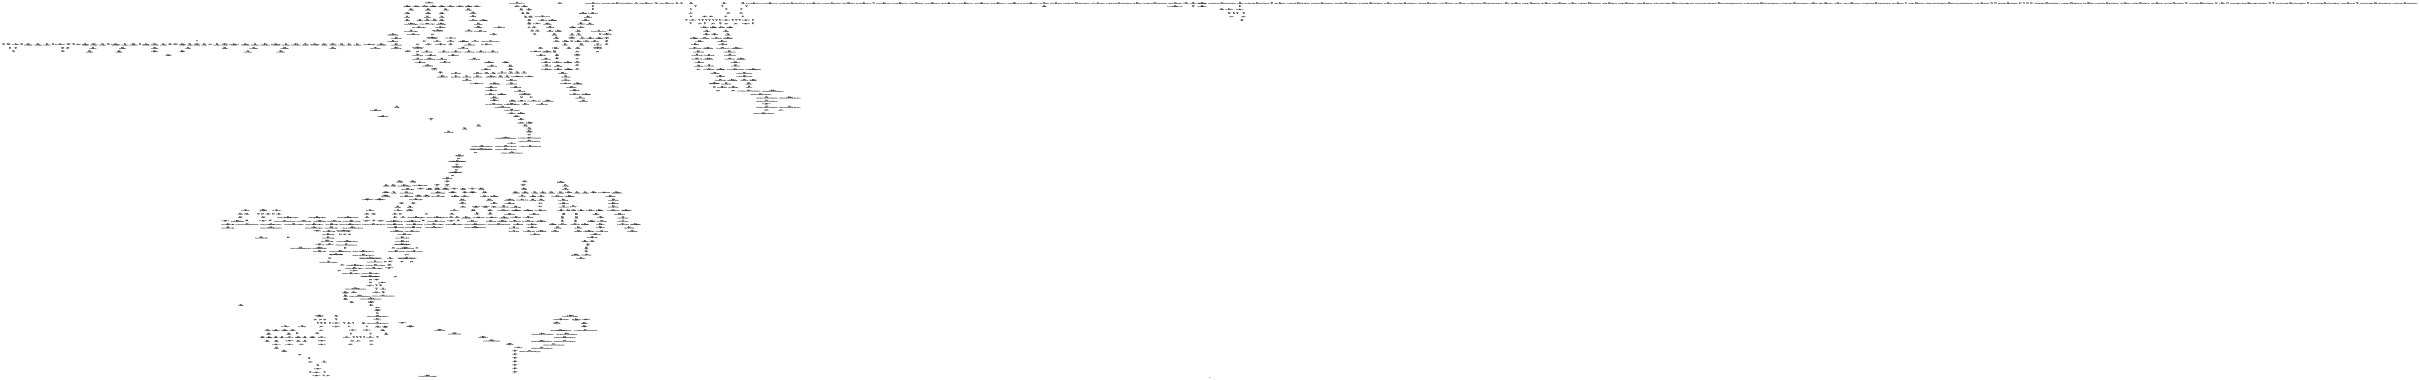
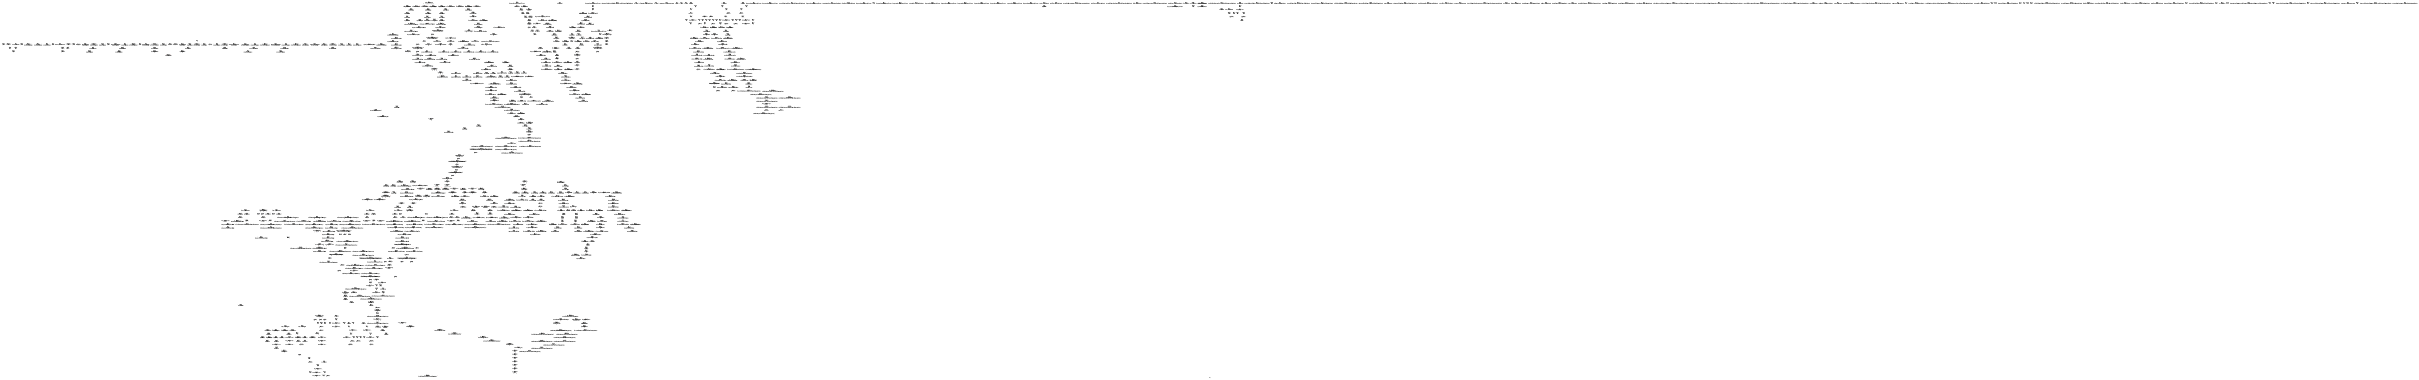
none -> (686, 3)
